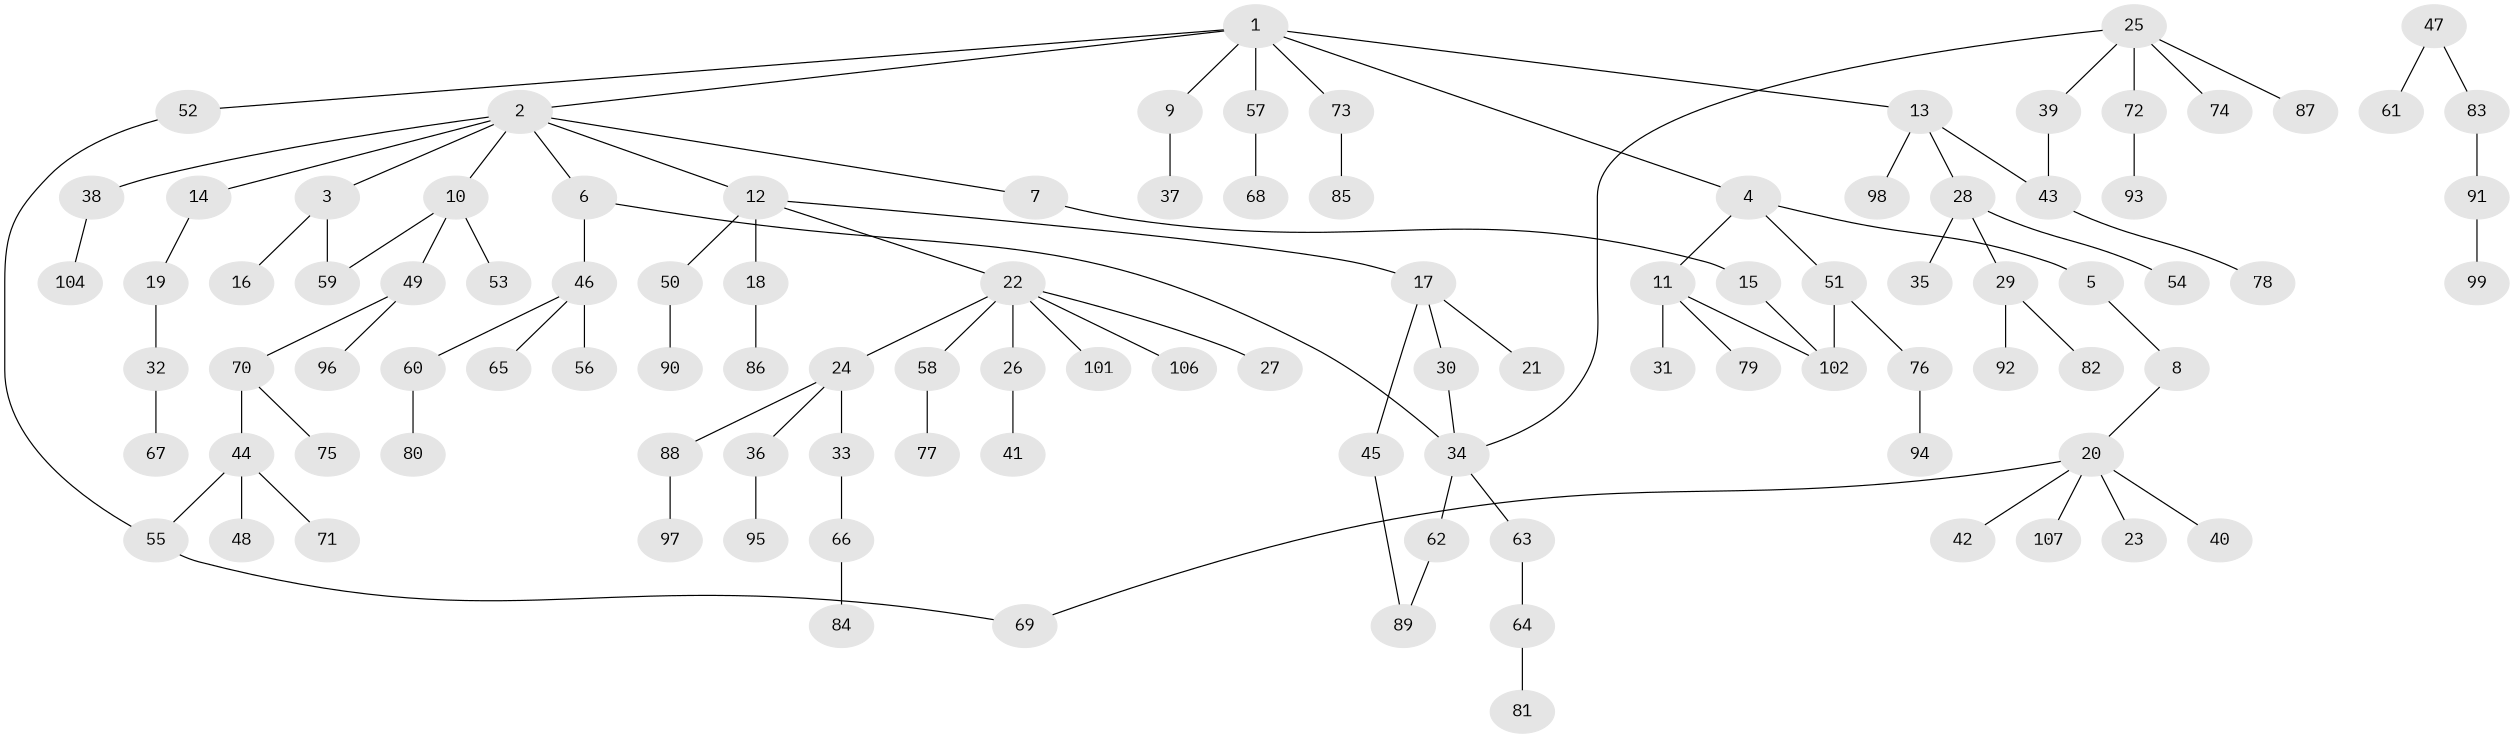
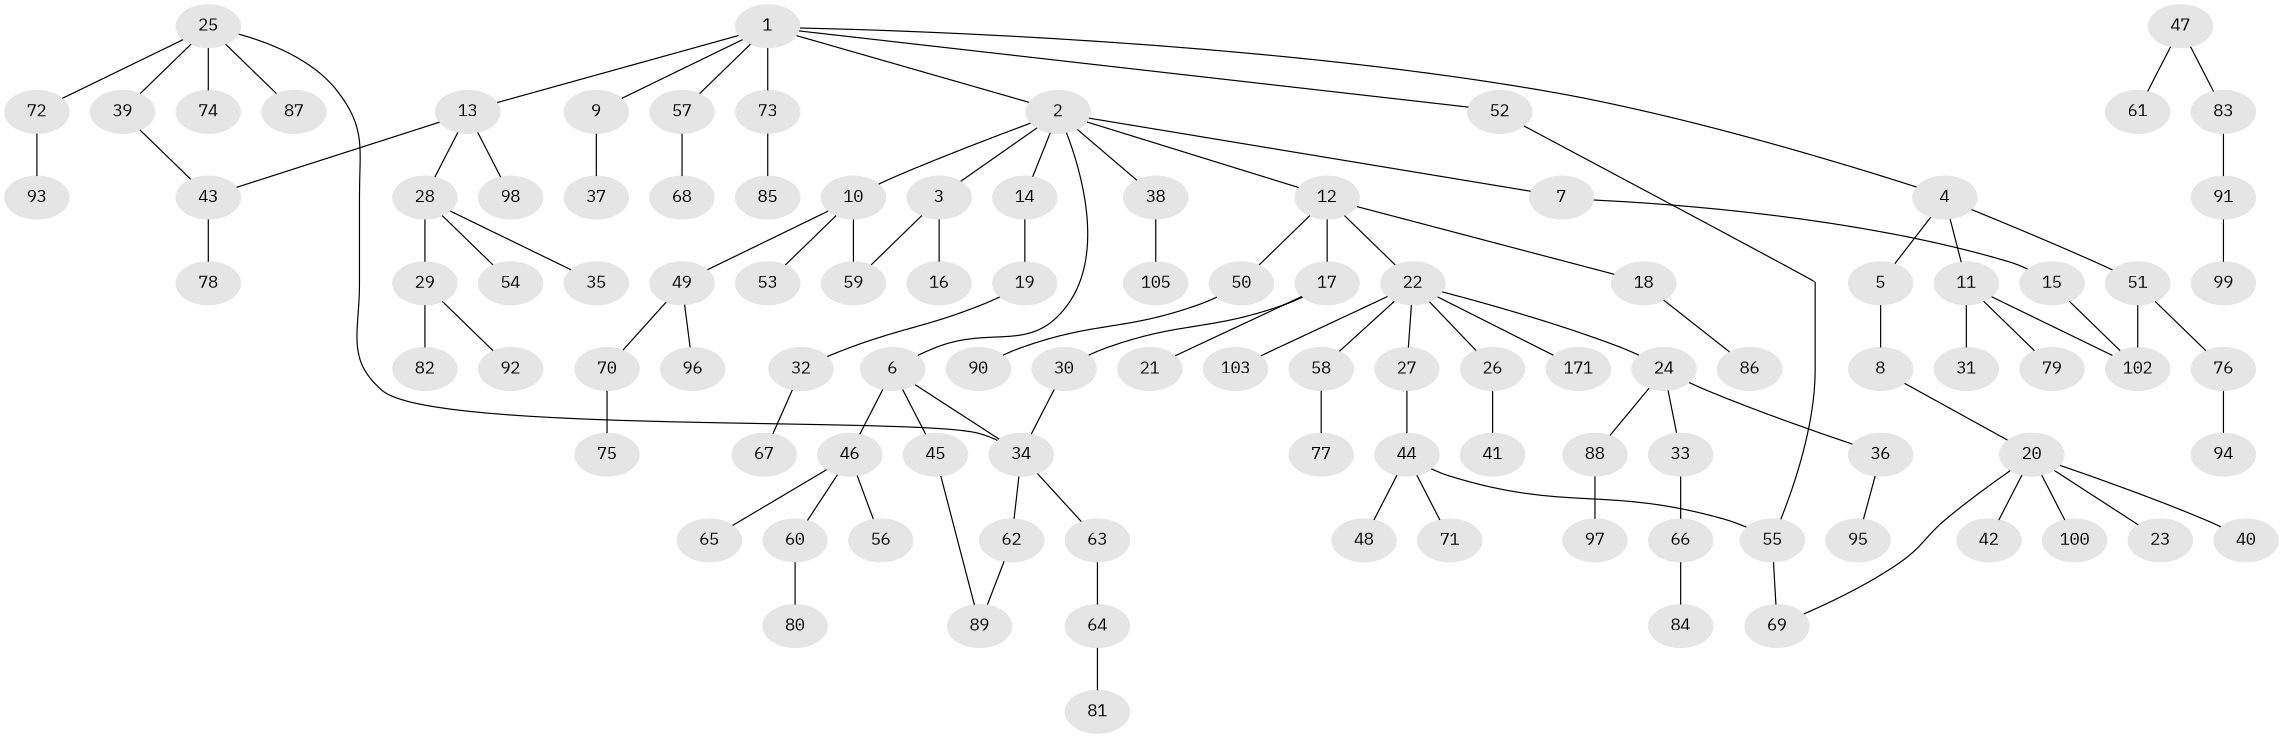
(70, 283) -> (1156, 283)
(1099, 369) -> (1578, 369)
(1184, 369) -> (1236, 369)
(1397, 369) -> (914, 412)
(242, 412) -> (1407, 412)
(2048, 540) -> (2075, 540)
